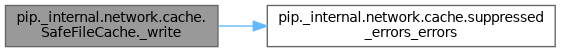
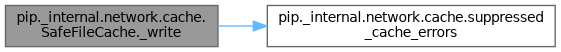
(411, 26) -> (411, 26)
